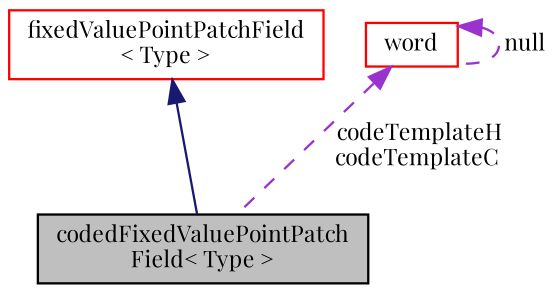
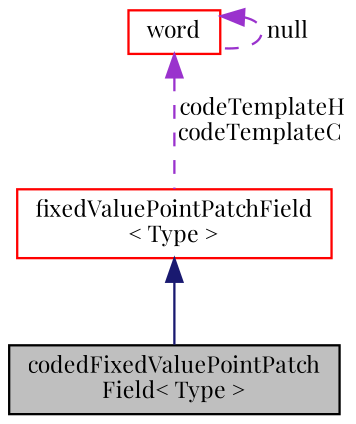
(305, 149) -> (174, 133)
